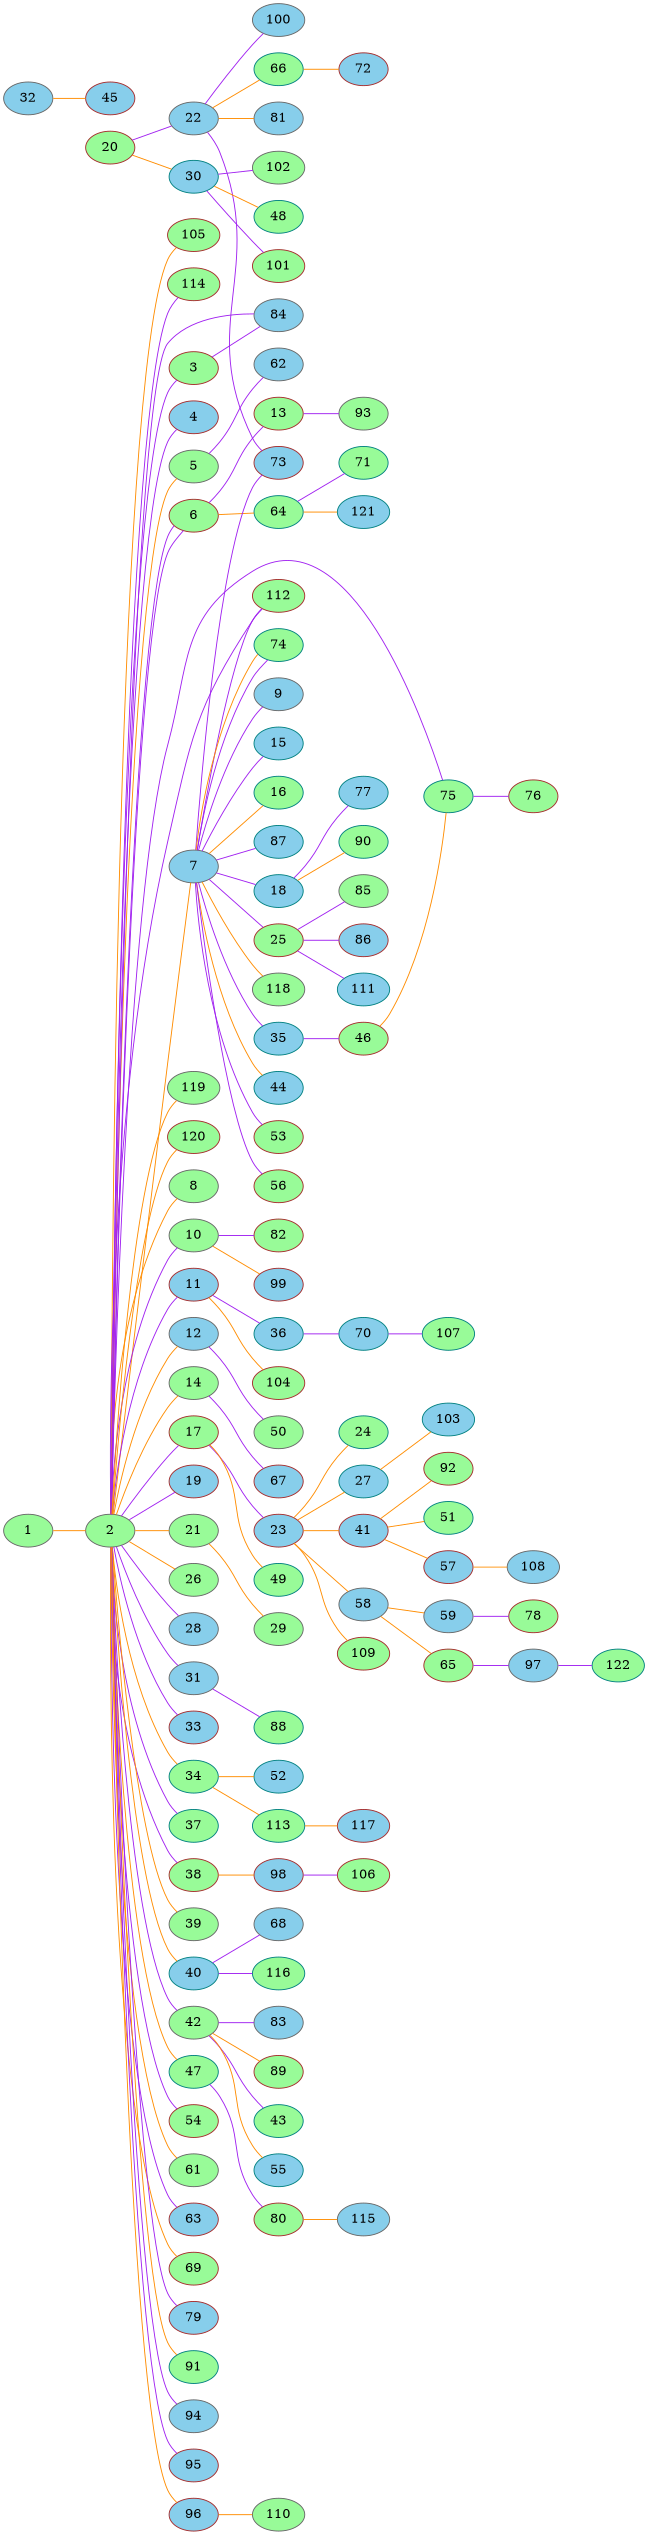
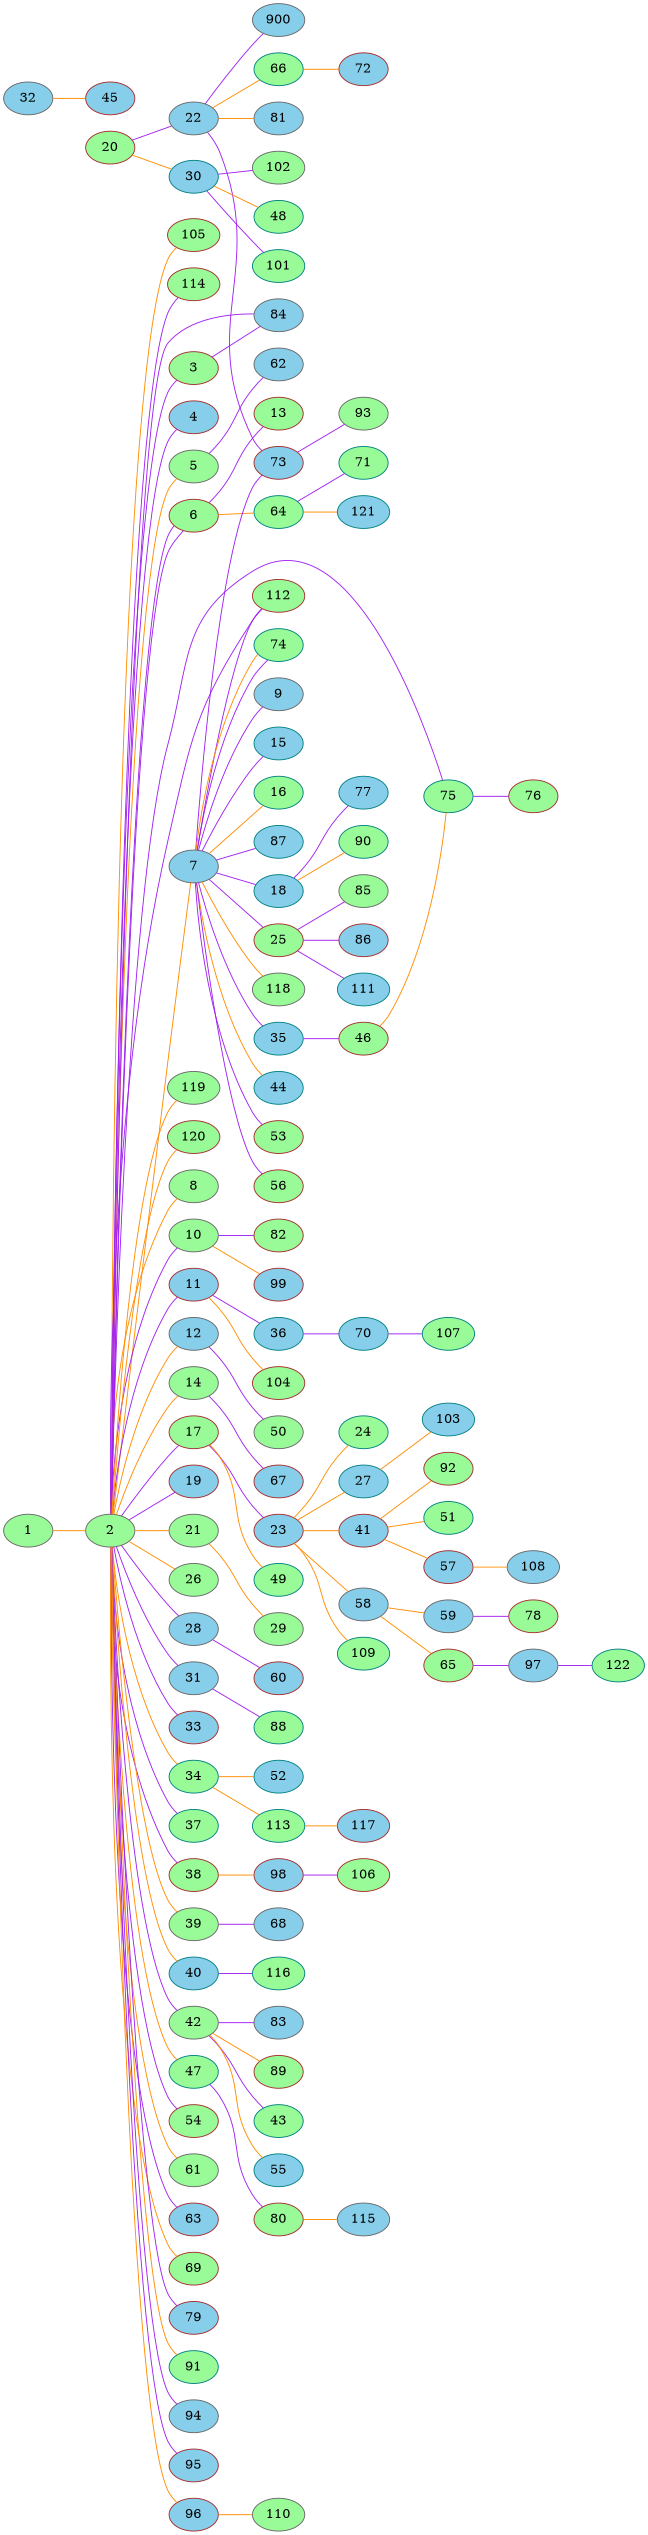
(279, 20) -> (279, 20)
(279, 266) -> (279, 266)
(321, 414) -> (321, 438)
(364, 1654) -> (364, 1654)
none -> (279, 1678)
(236, 1949) -> (236, 1924)
